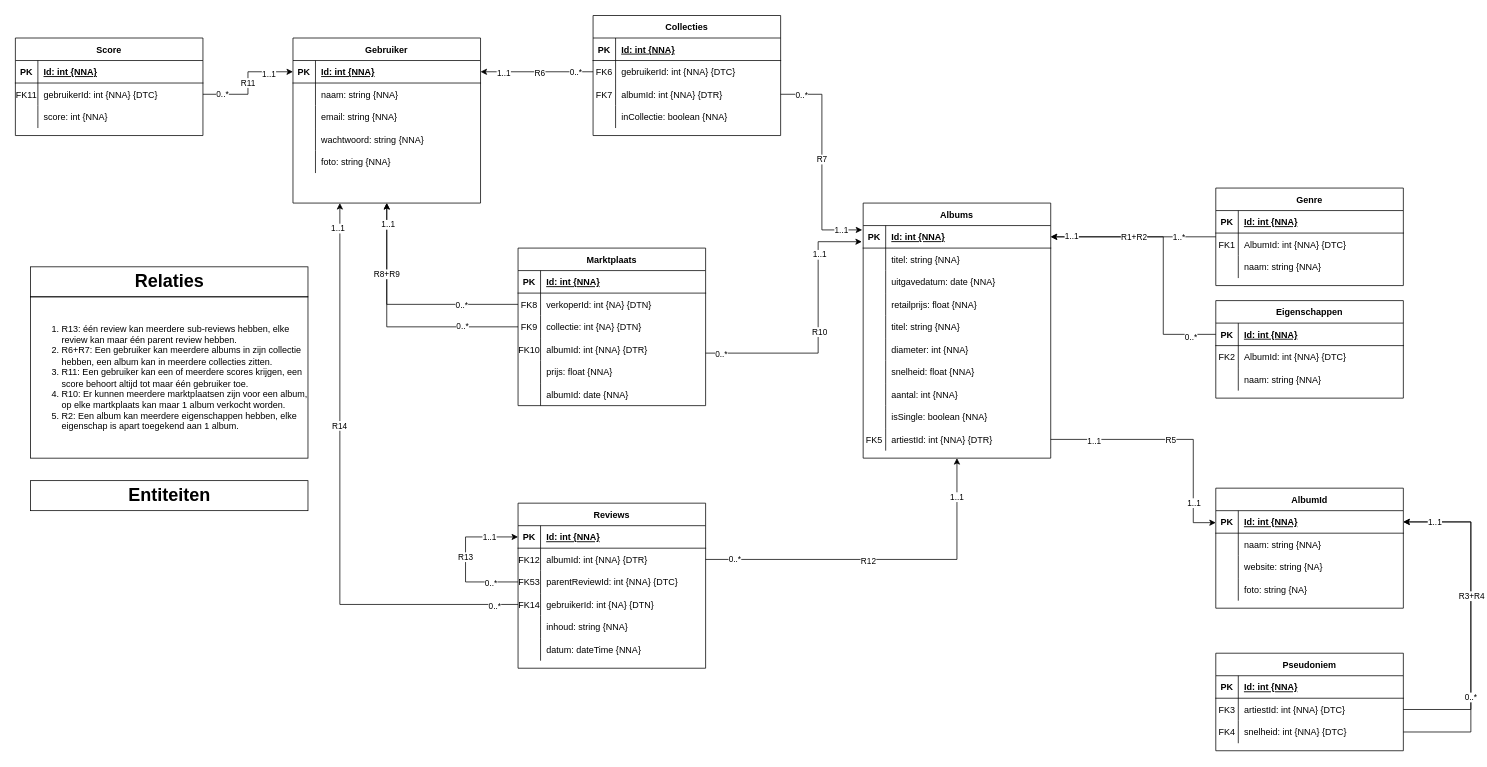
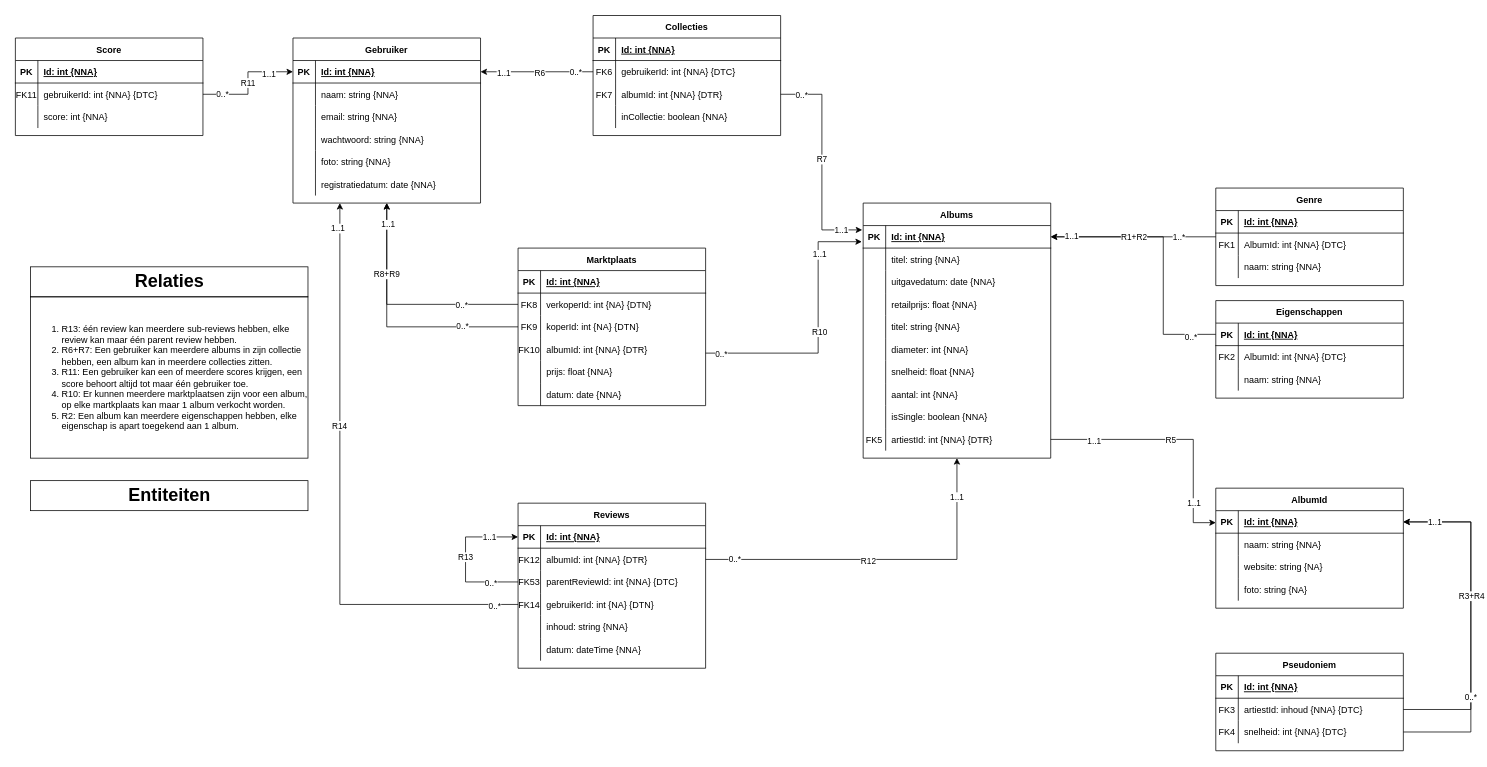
none -> (398, 184)
(600, 327) -> (598, 327)
(589, 395) -> (585, 395)
(1302, 710) -> (1310, 710)
